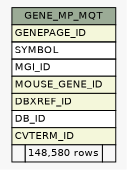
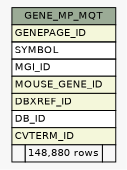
(64, 153) -> (64, 153)
